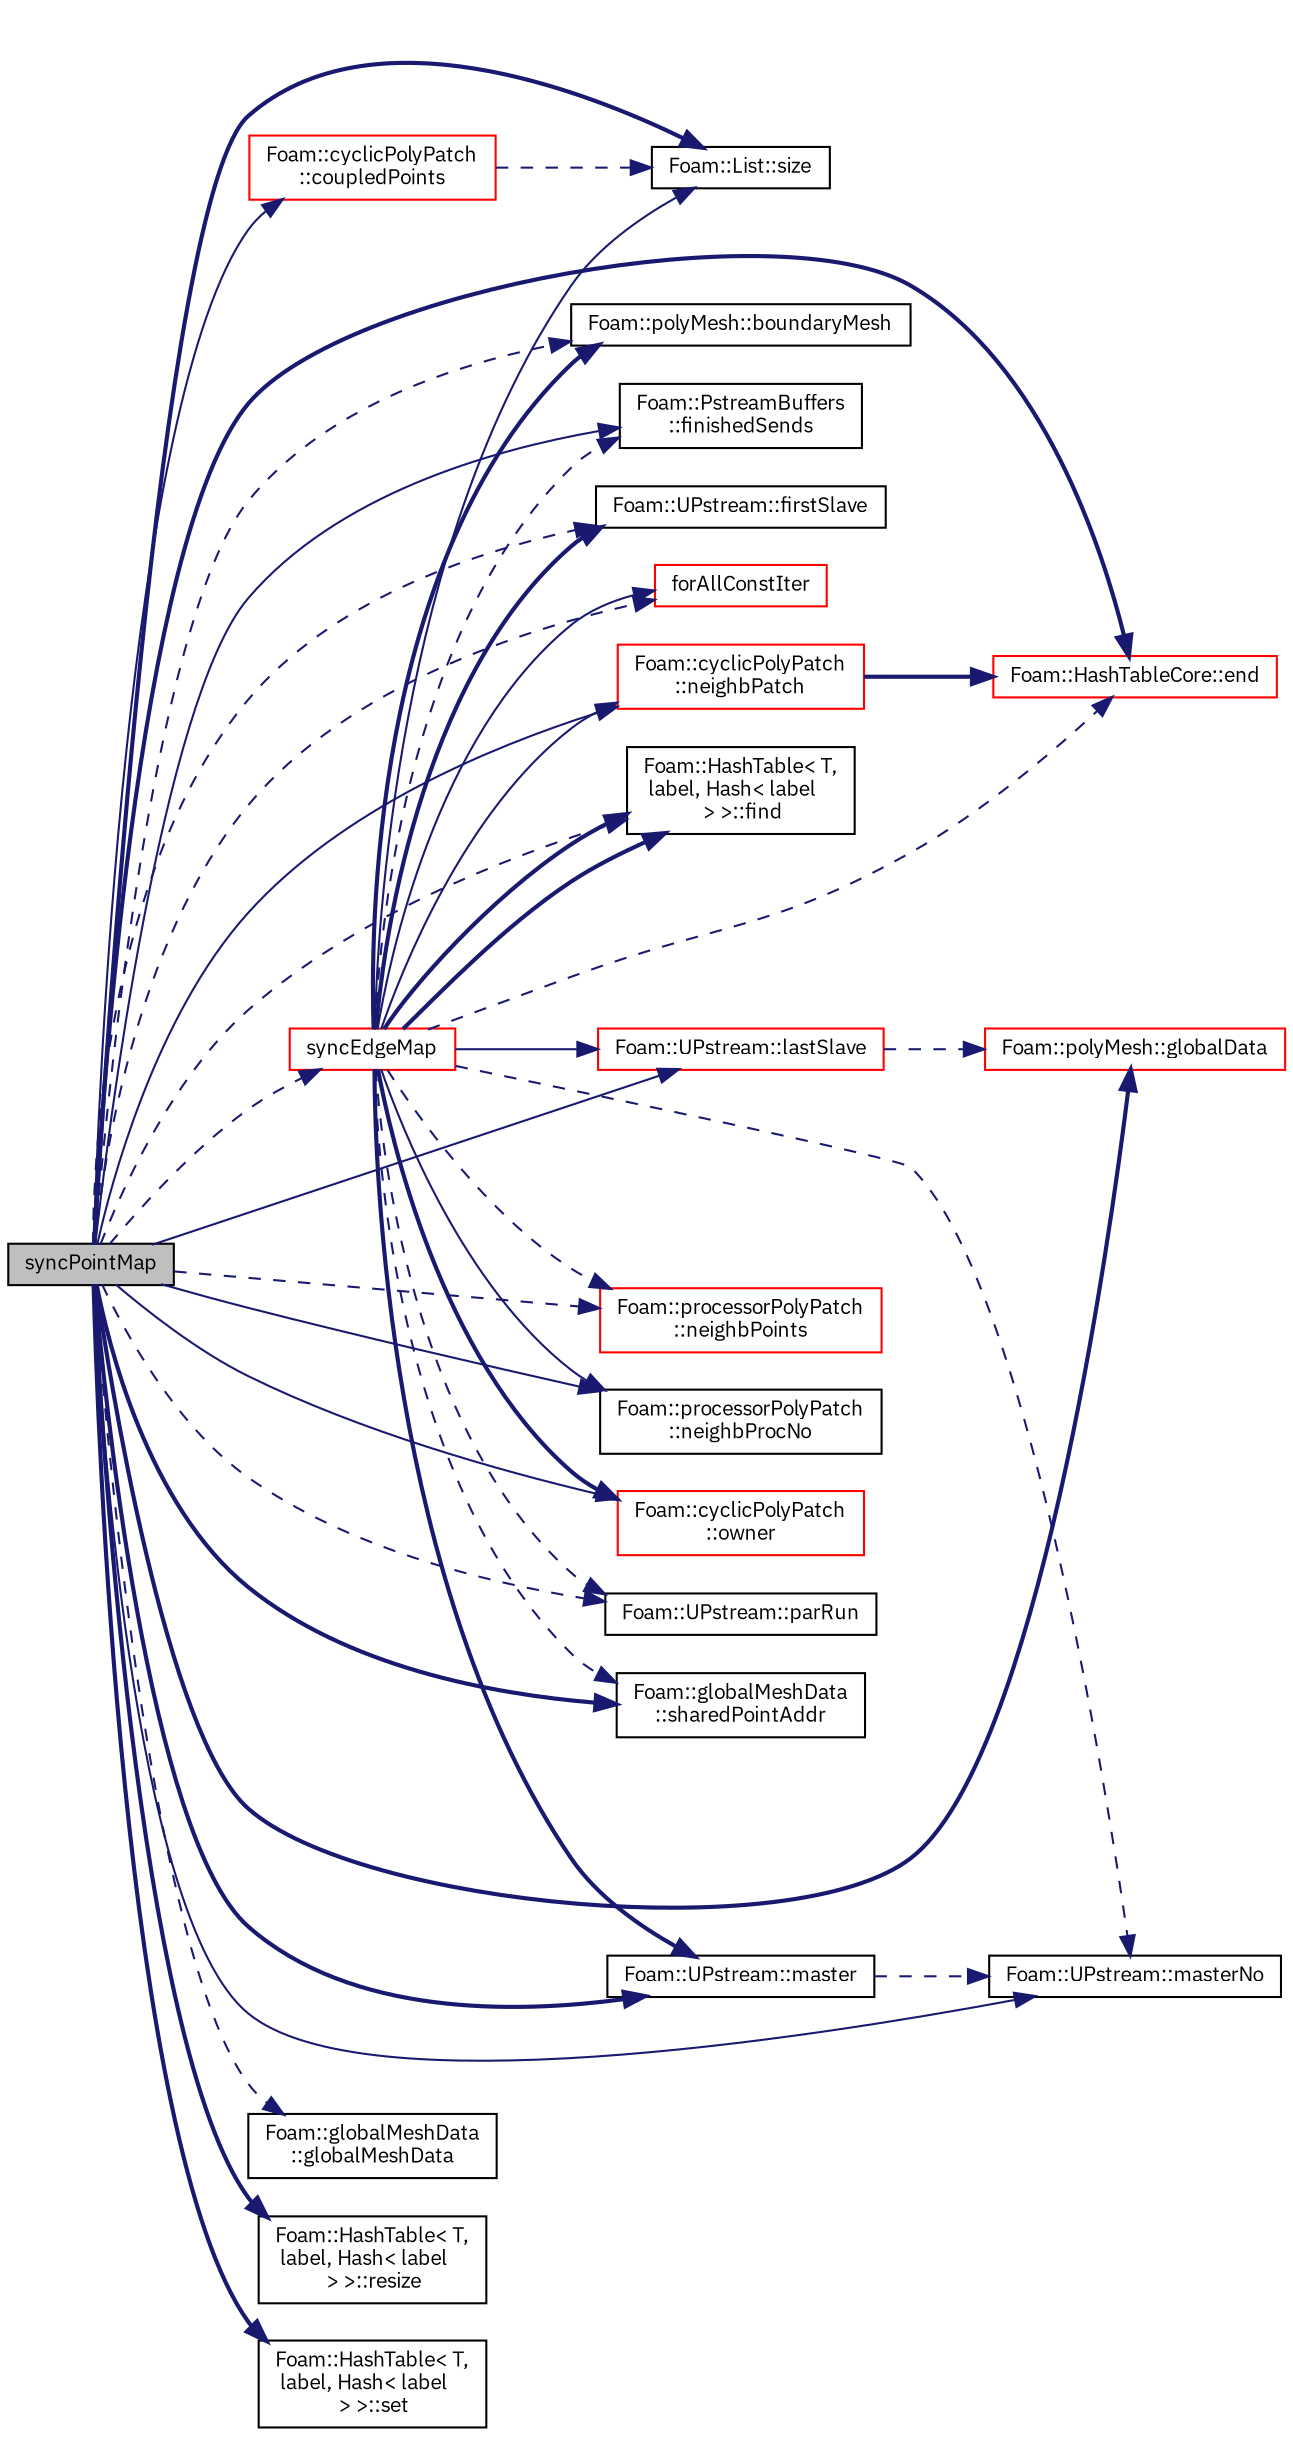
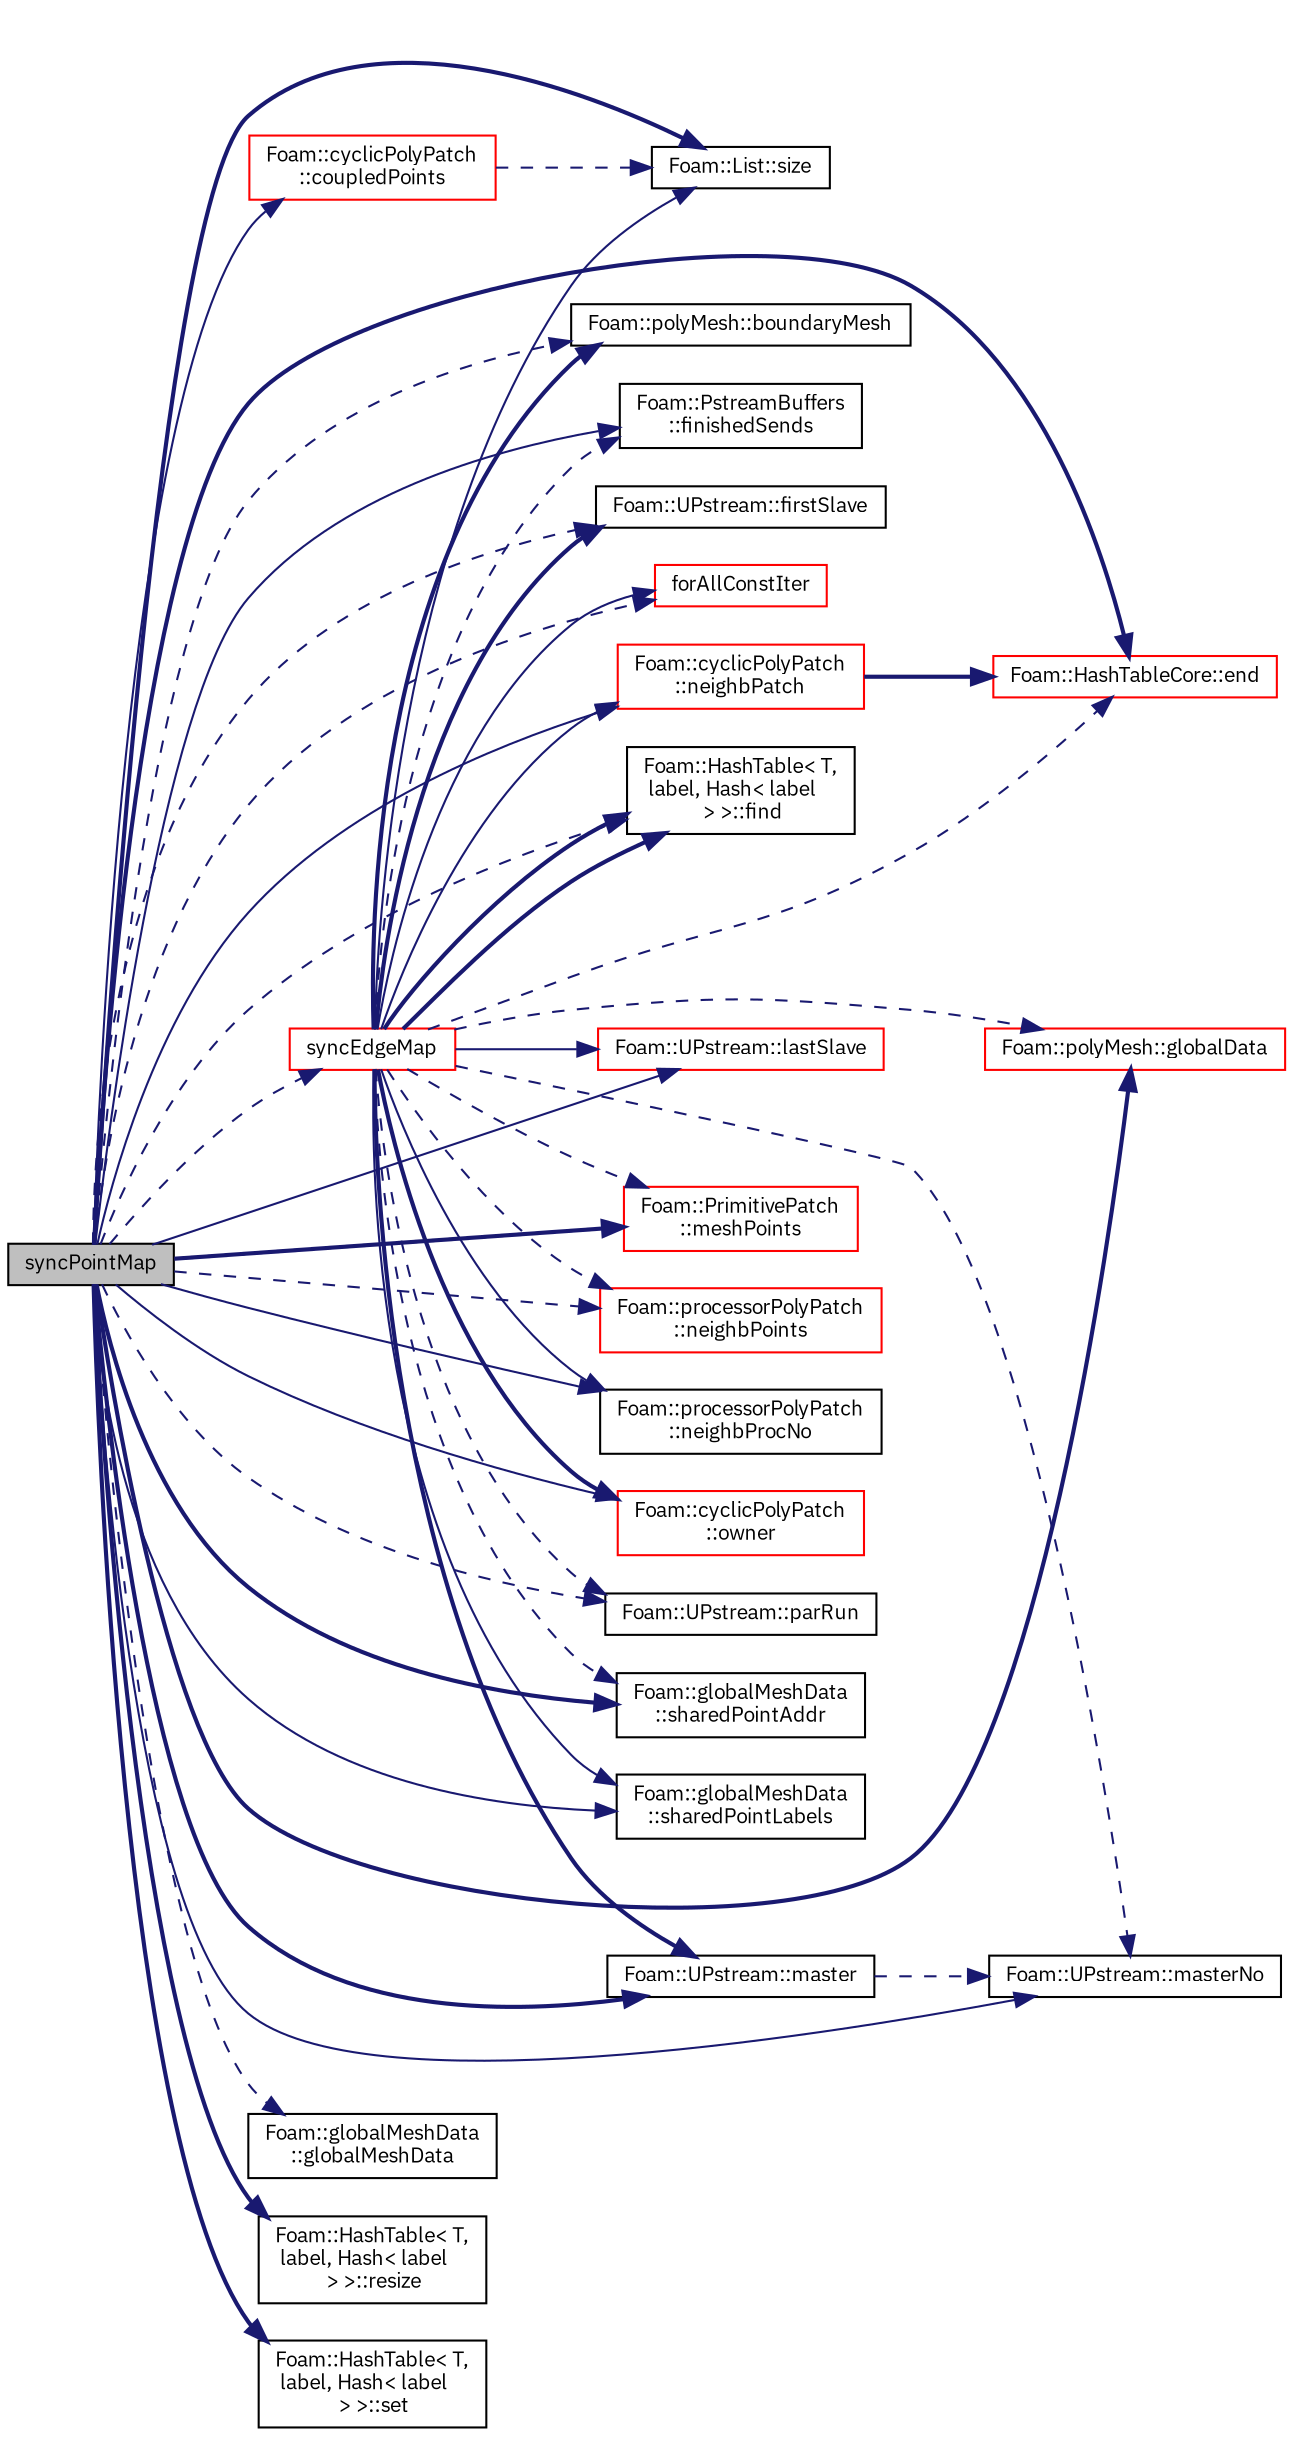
(924, 1049) -> (738, 999)
none -> (741, 1219)
none -> (741, 1807)
